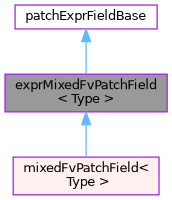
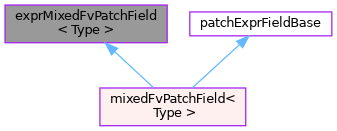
(86, 58) -> (216, 66)
